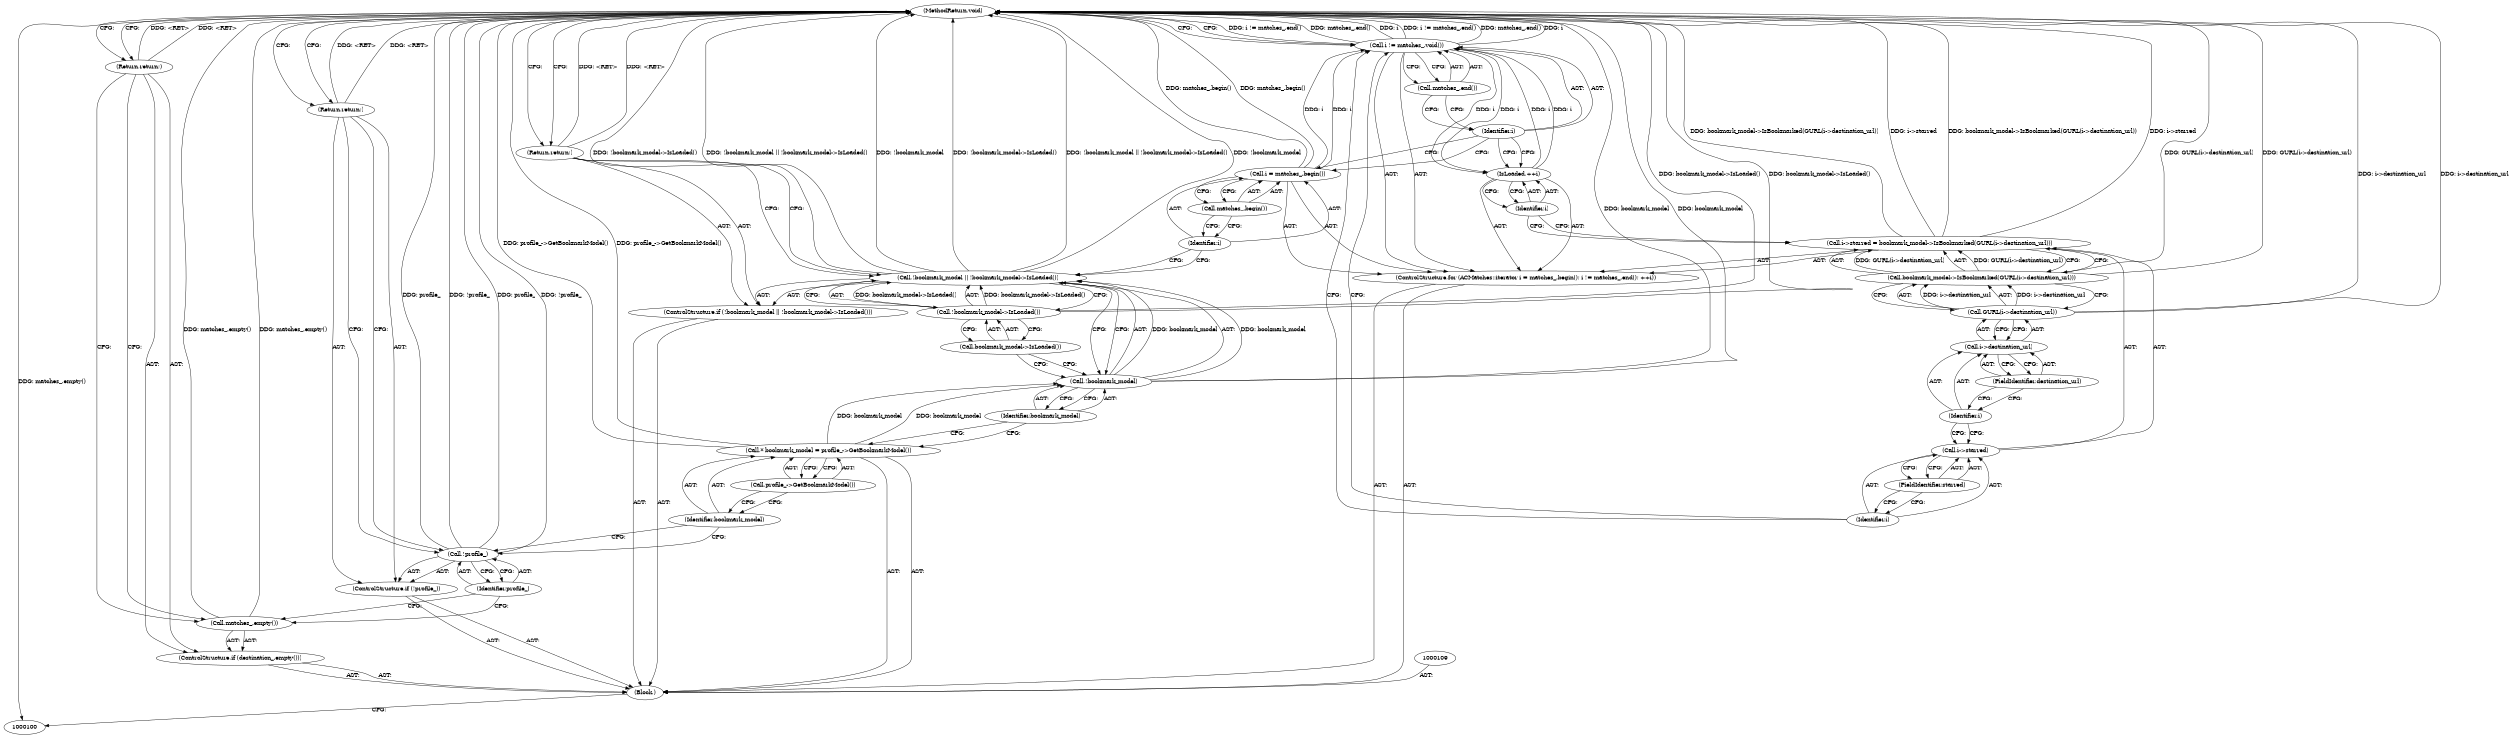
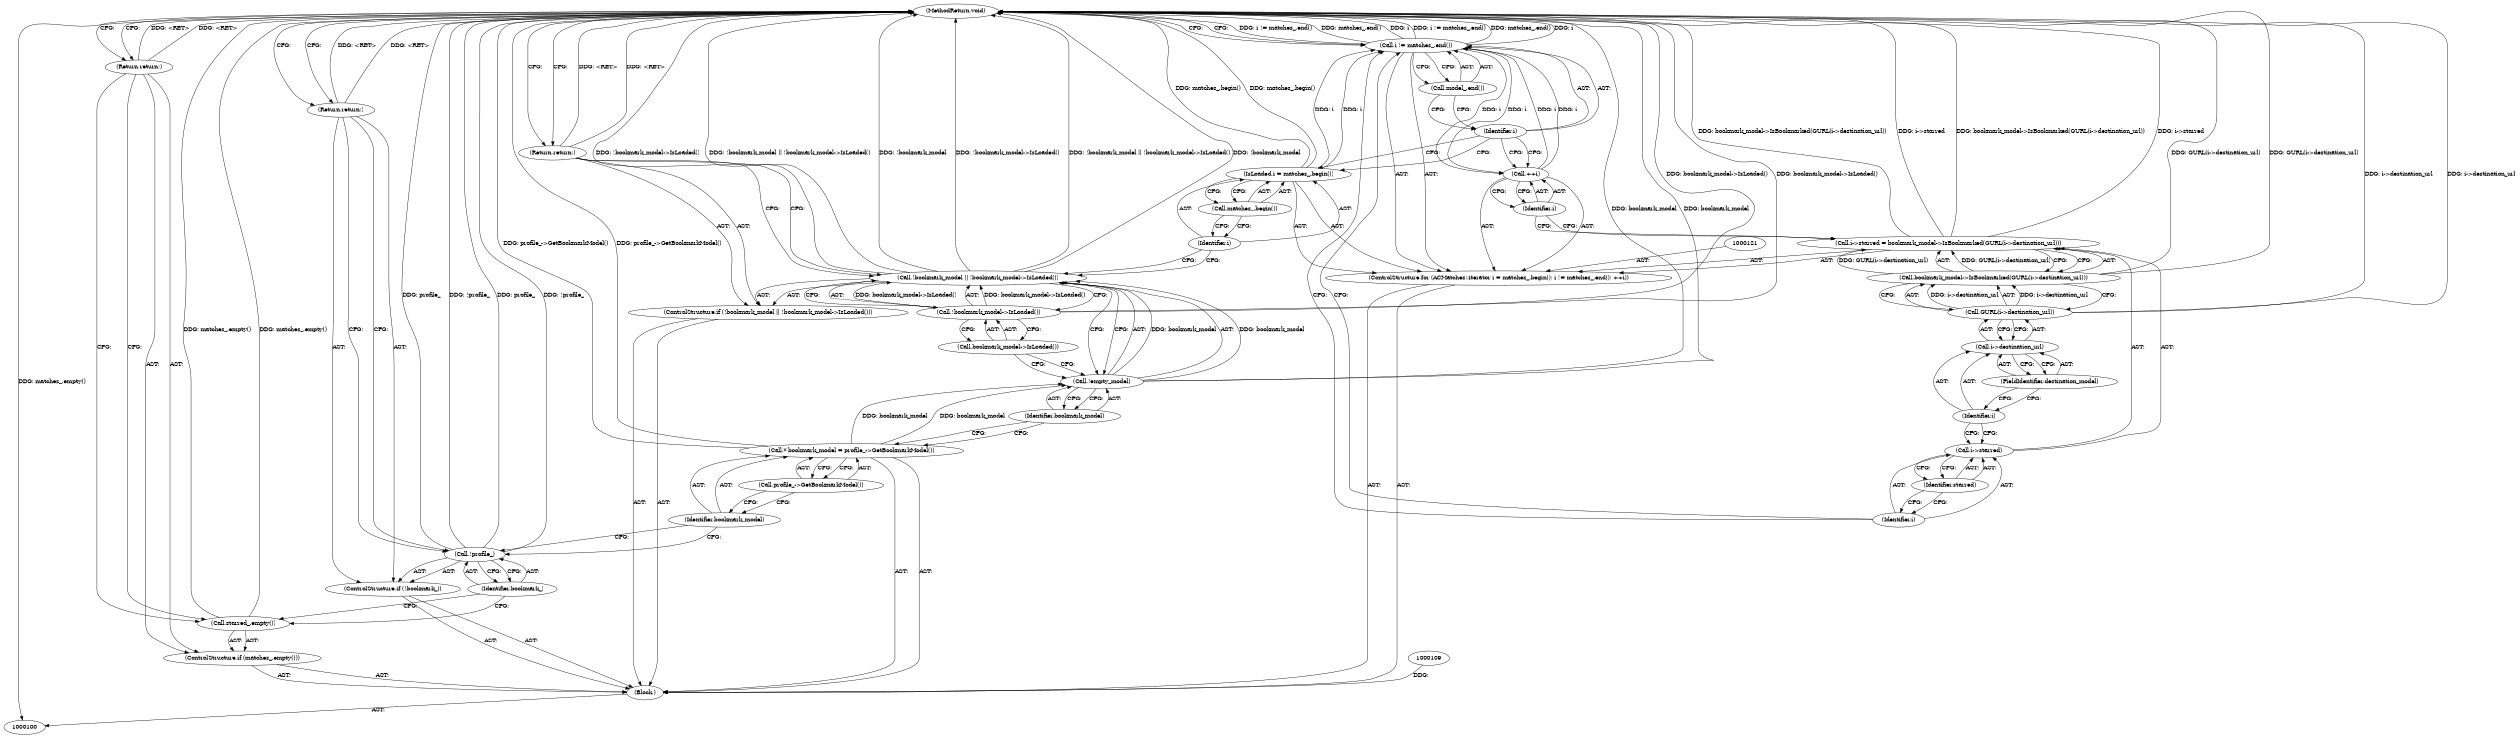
(1407, 46) -> (1416, 46)
(1447, 89) -> (1458, 89)
(1288, 174) -> (1289, 174)
(1519, 174) -> (1526, 174)
none -> (1745, 243)
(1104, 382) -> (1102, 382)
(2037, 382) -> (2050, 382)
(1932, 485) -> (1950, 485)
(396, 589) -> (393, 589)
(503, 589) -> (512, 589)
(244, 624) -> (243, 624)
(240, 658) -> (242, 658)
(1427, 675) -> (1422, 675)
(380, 710) -> (379, 710)
